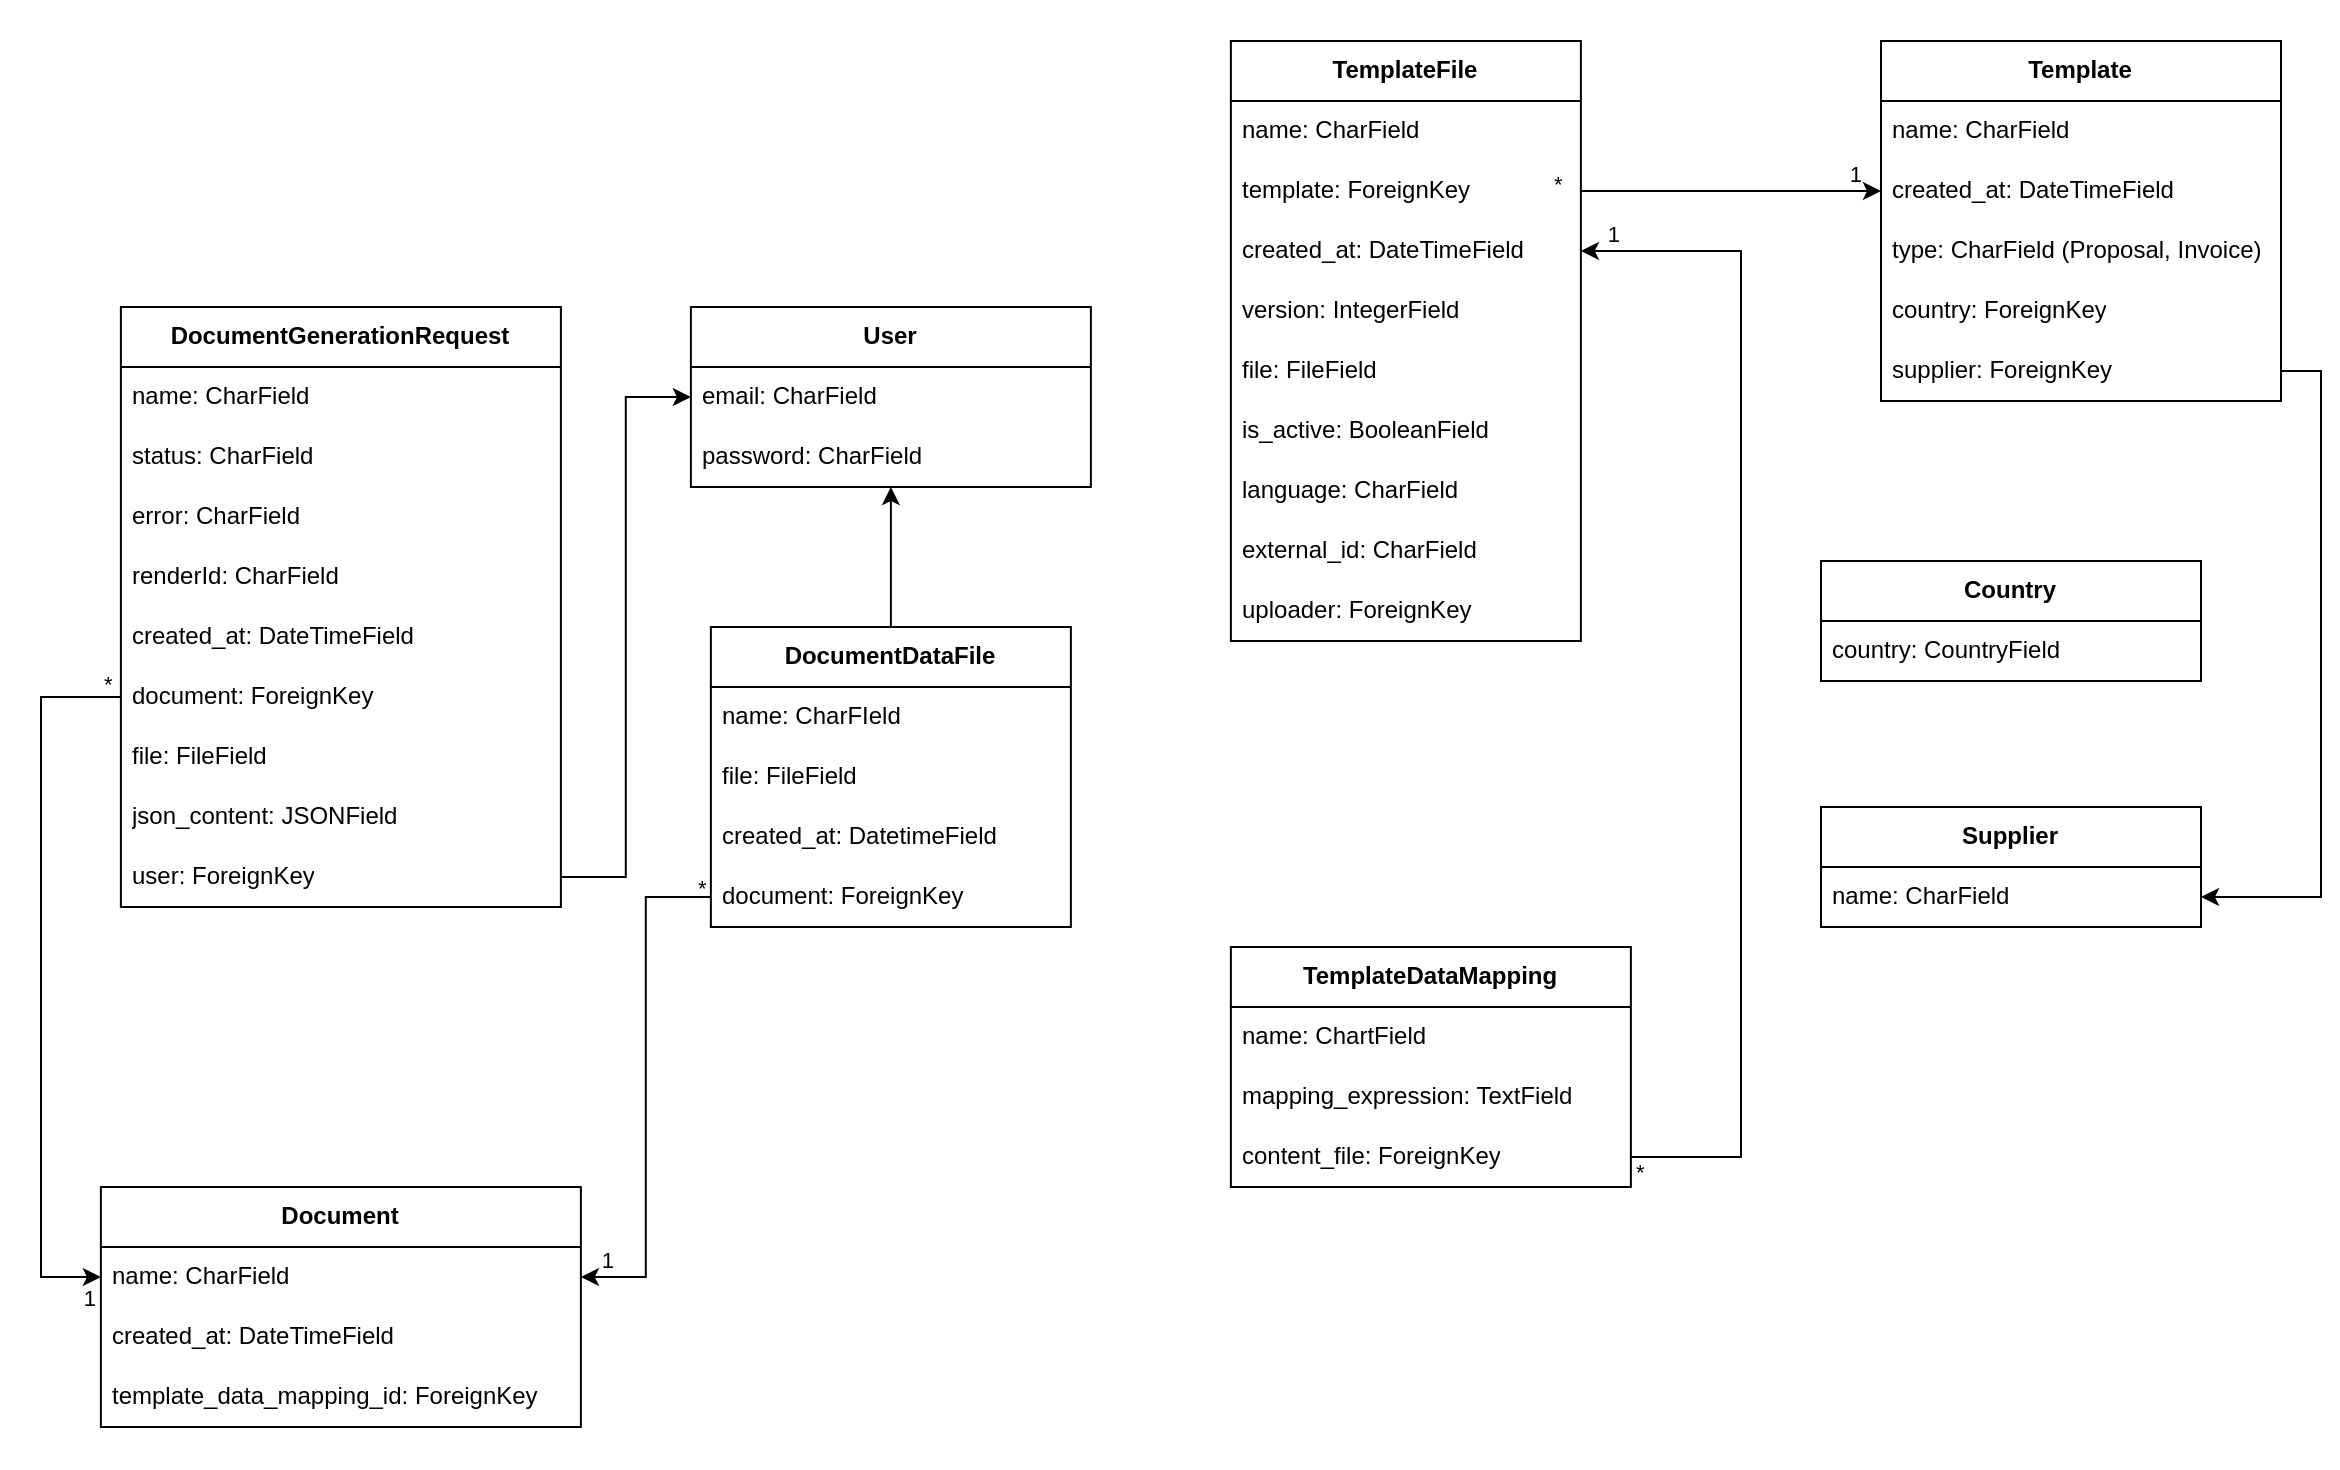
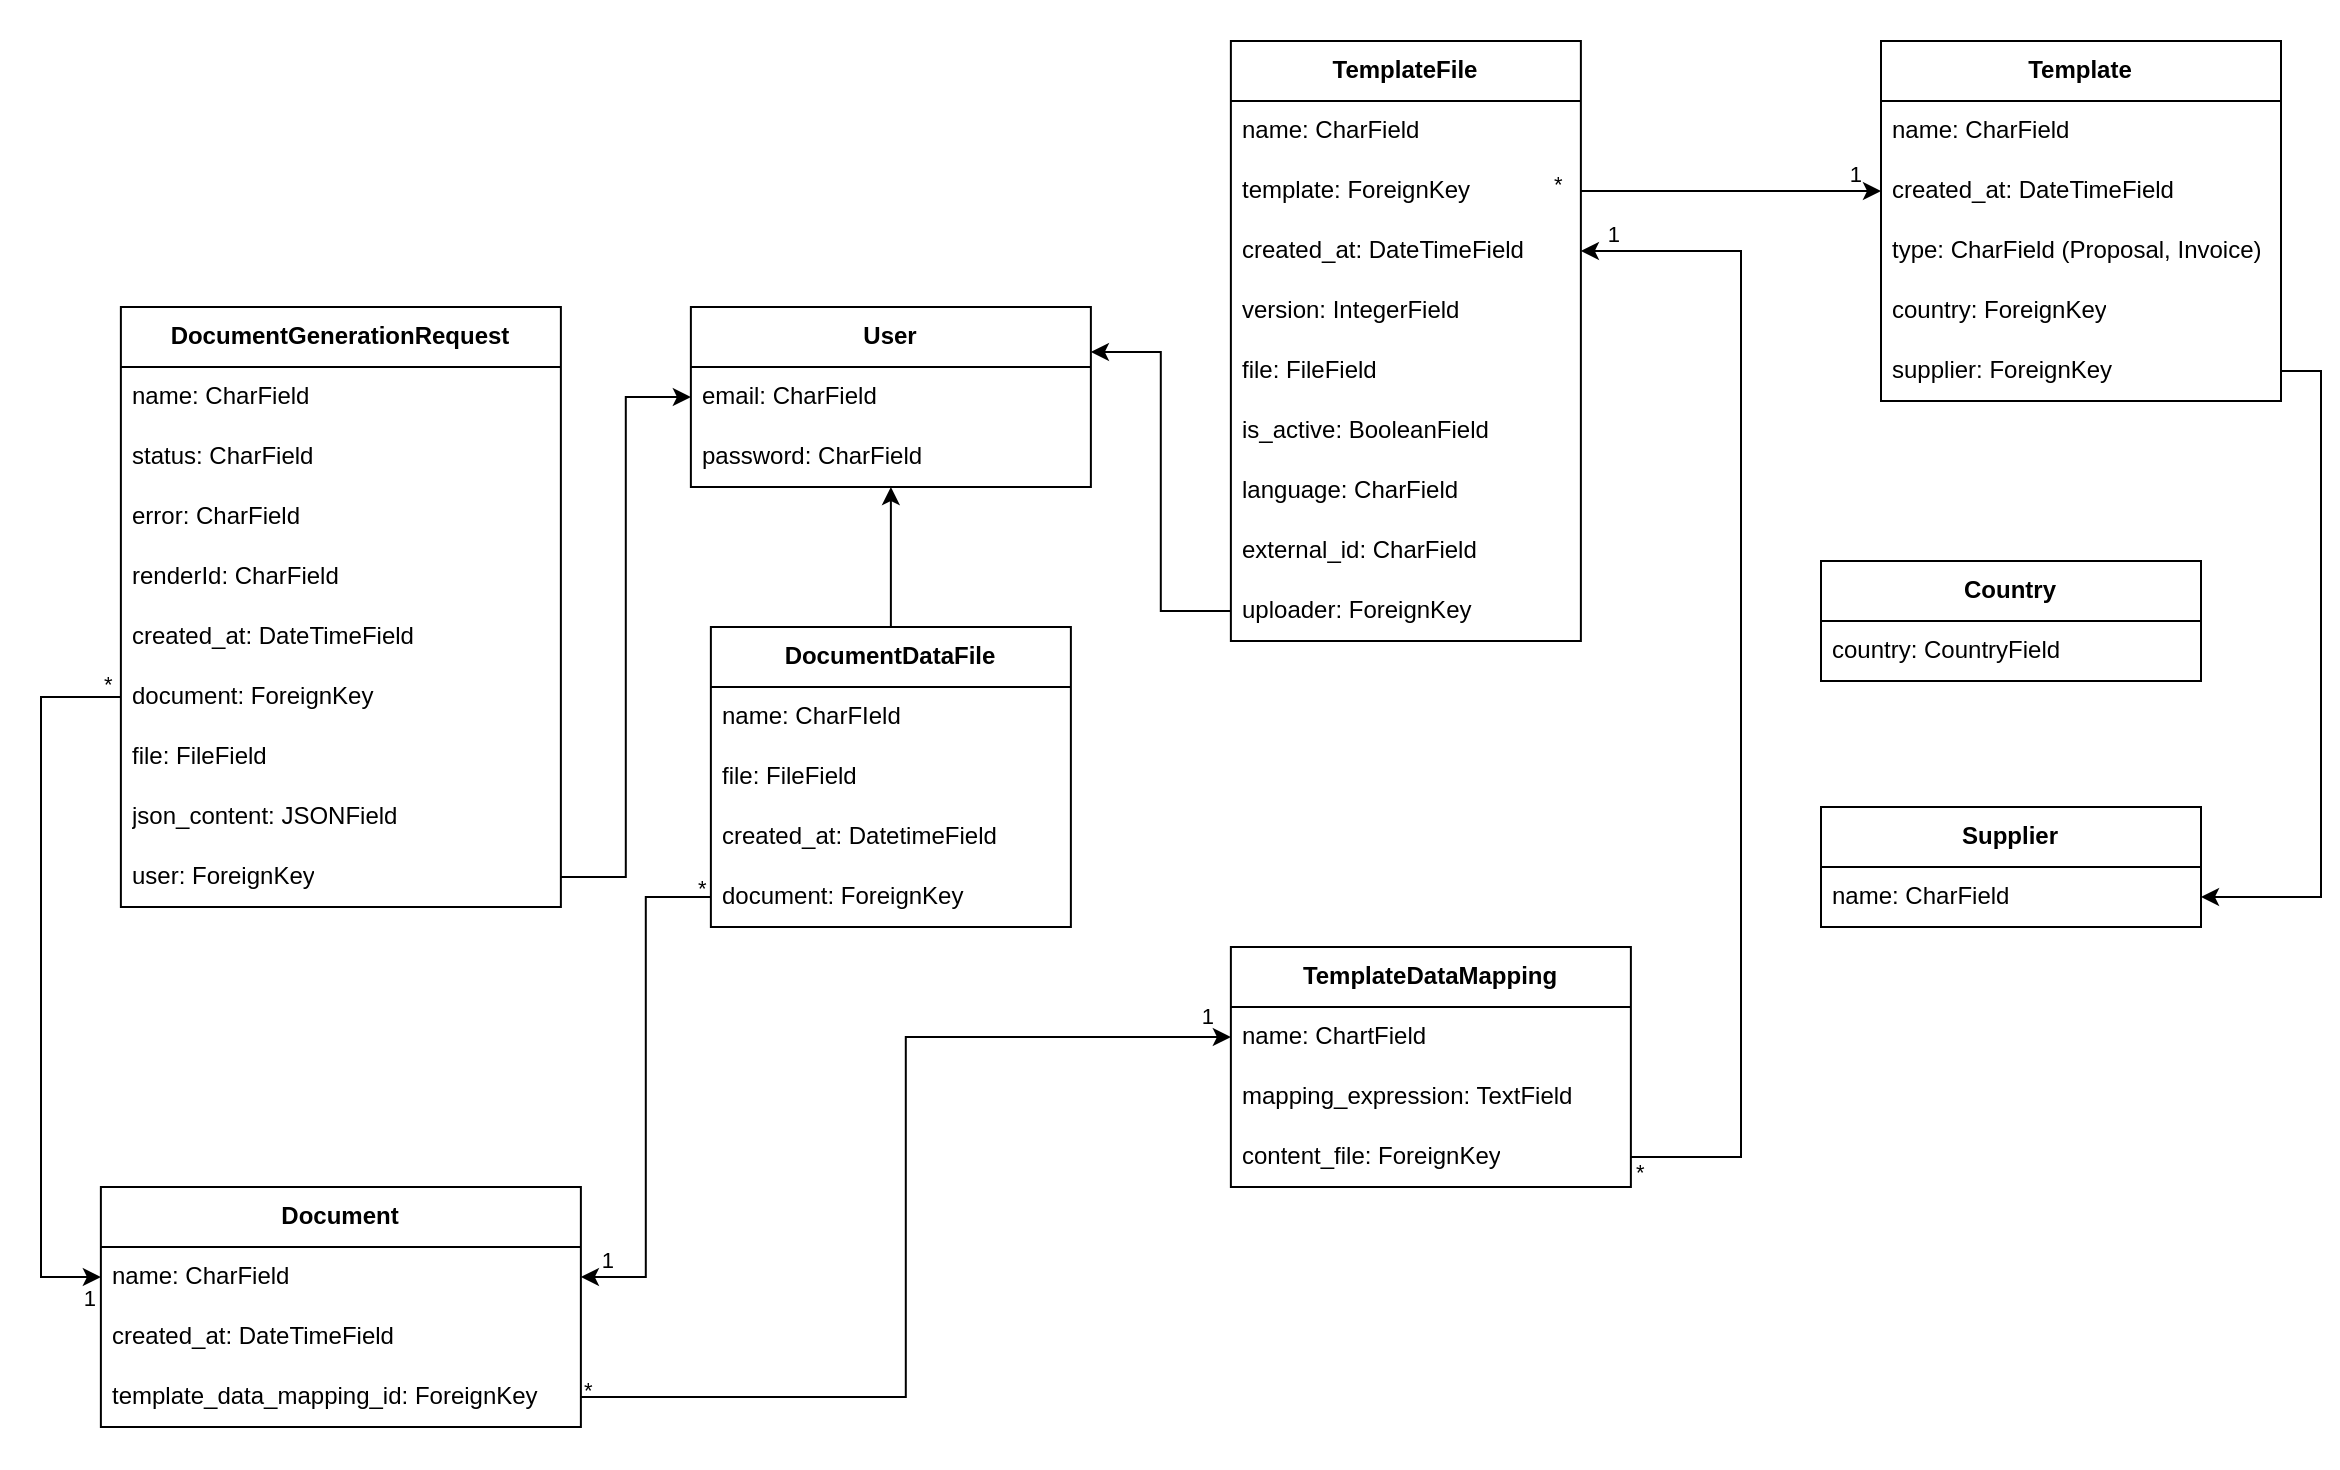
none -> (1161, 486)
none -> (906, 1222)
